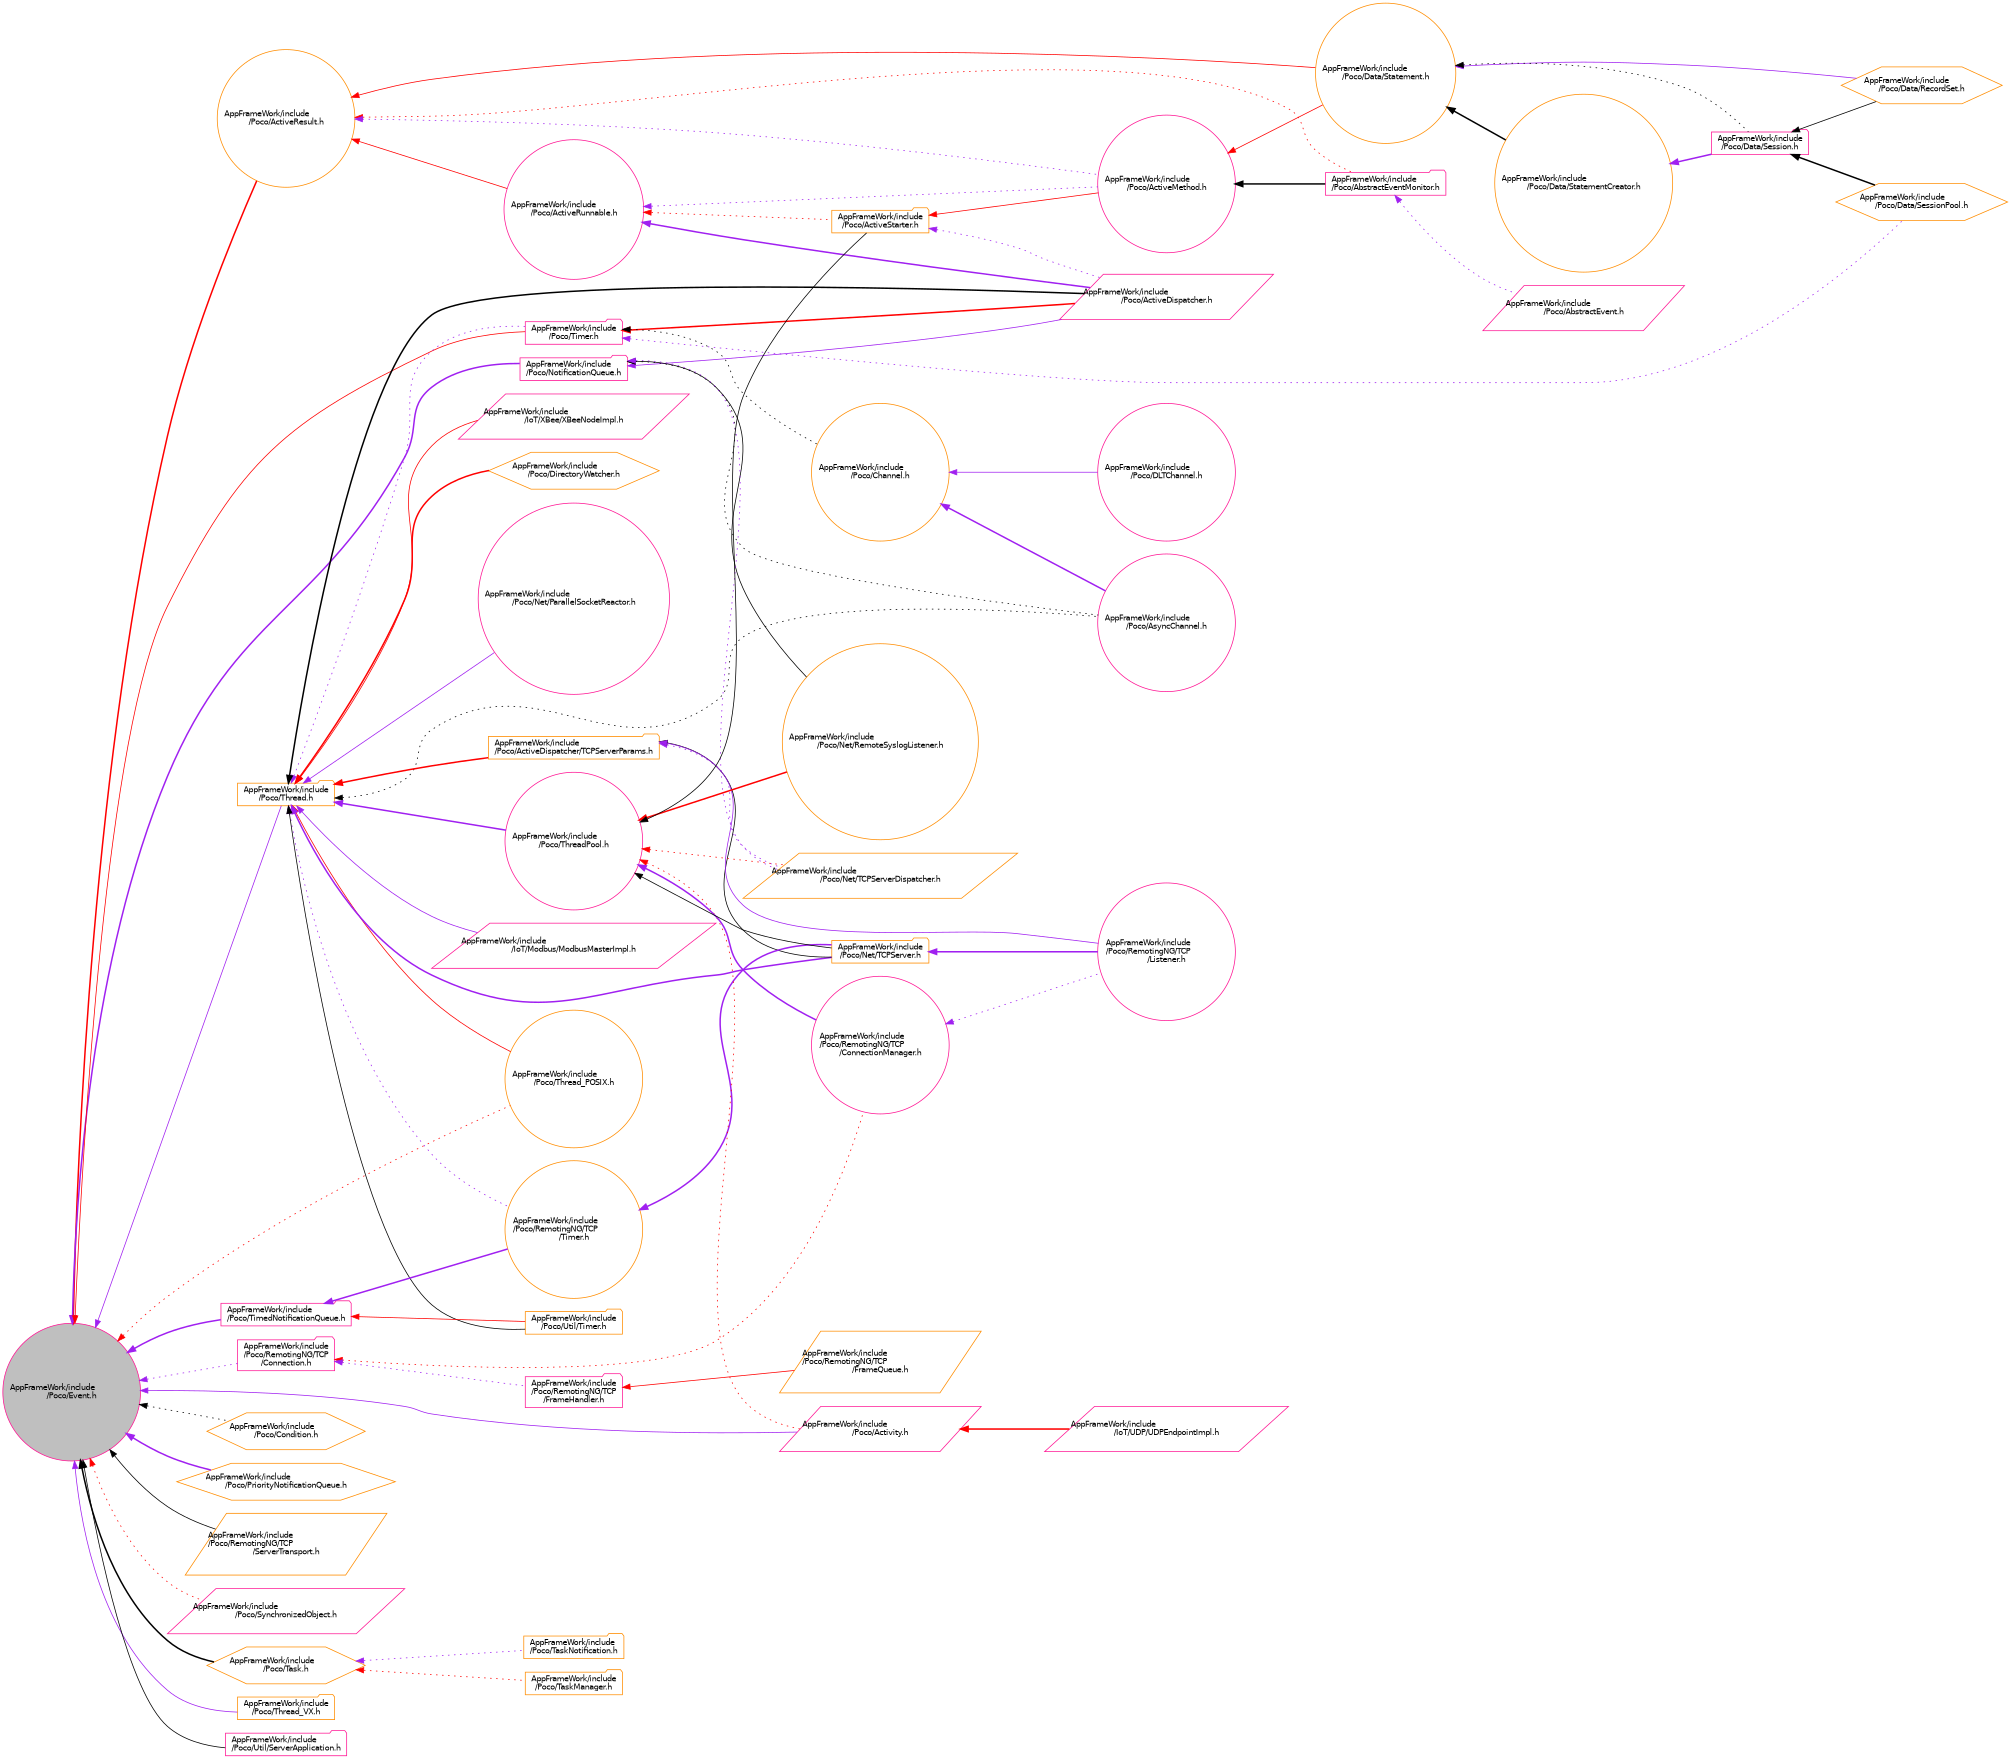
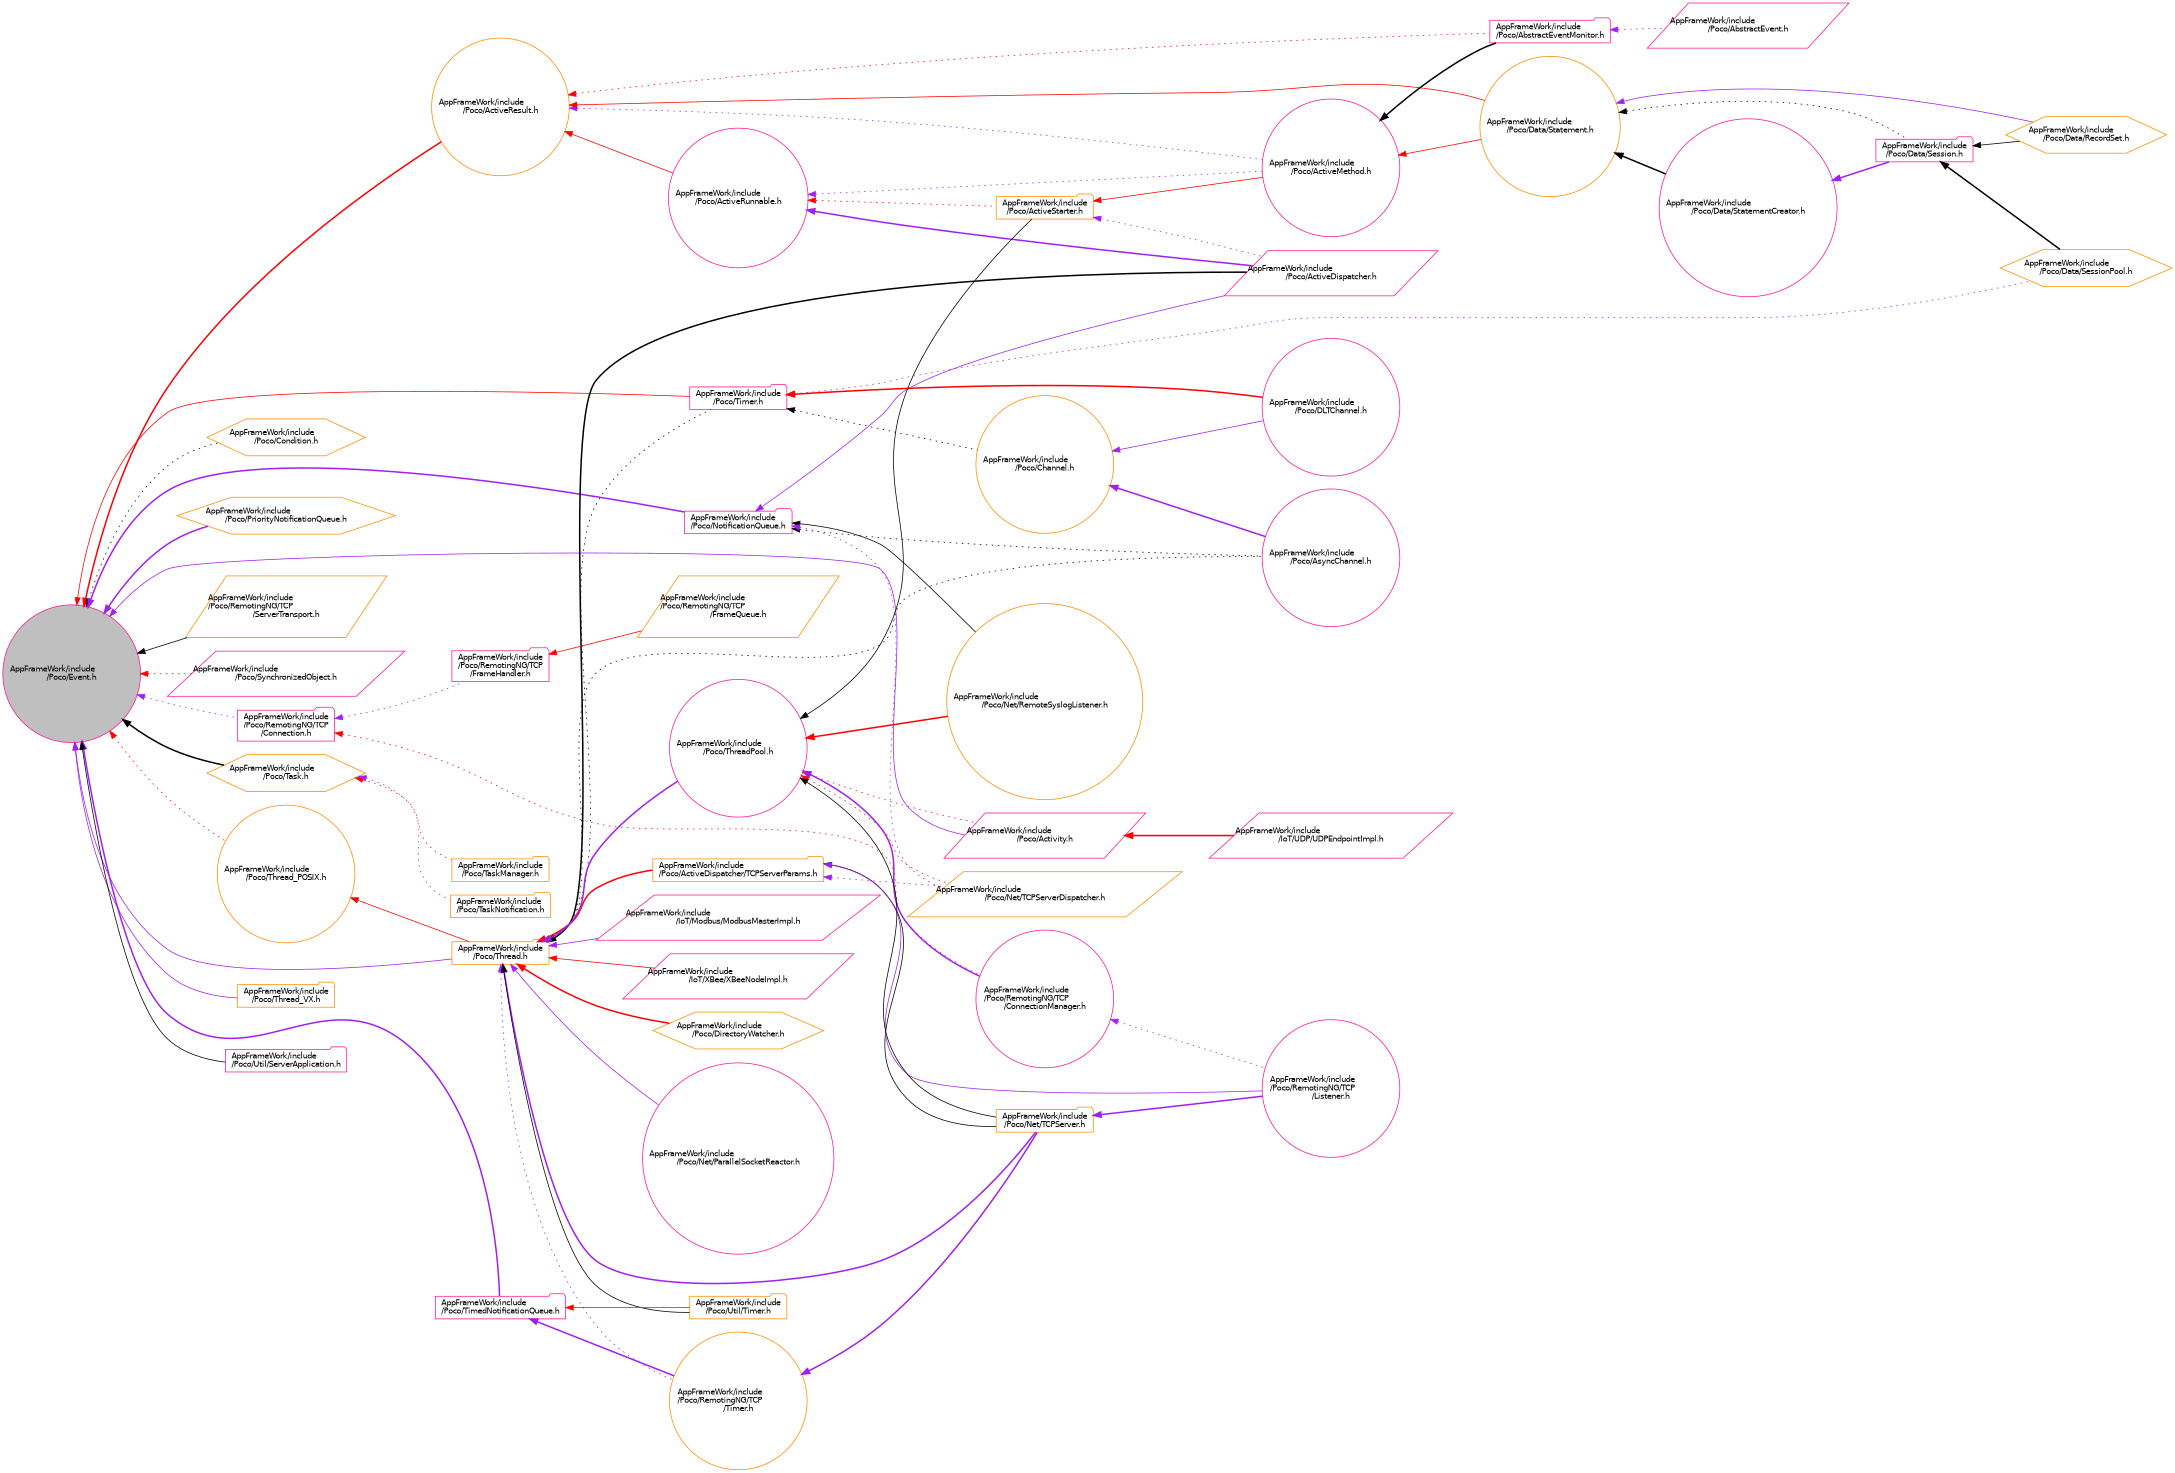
(1584, 183) -> (1748, 208)
(853, 317) -> (1029, 386)
(386, 517) -> (588, 739)
(385, 950) -> (414, 921)
